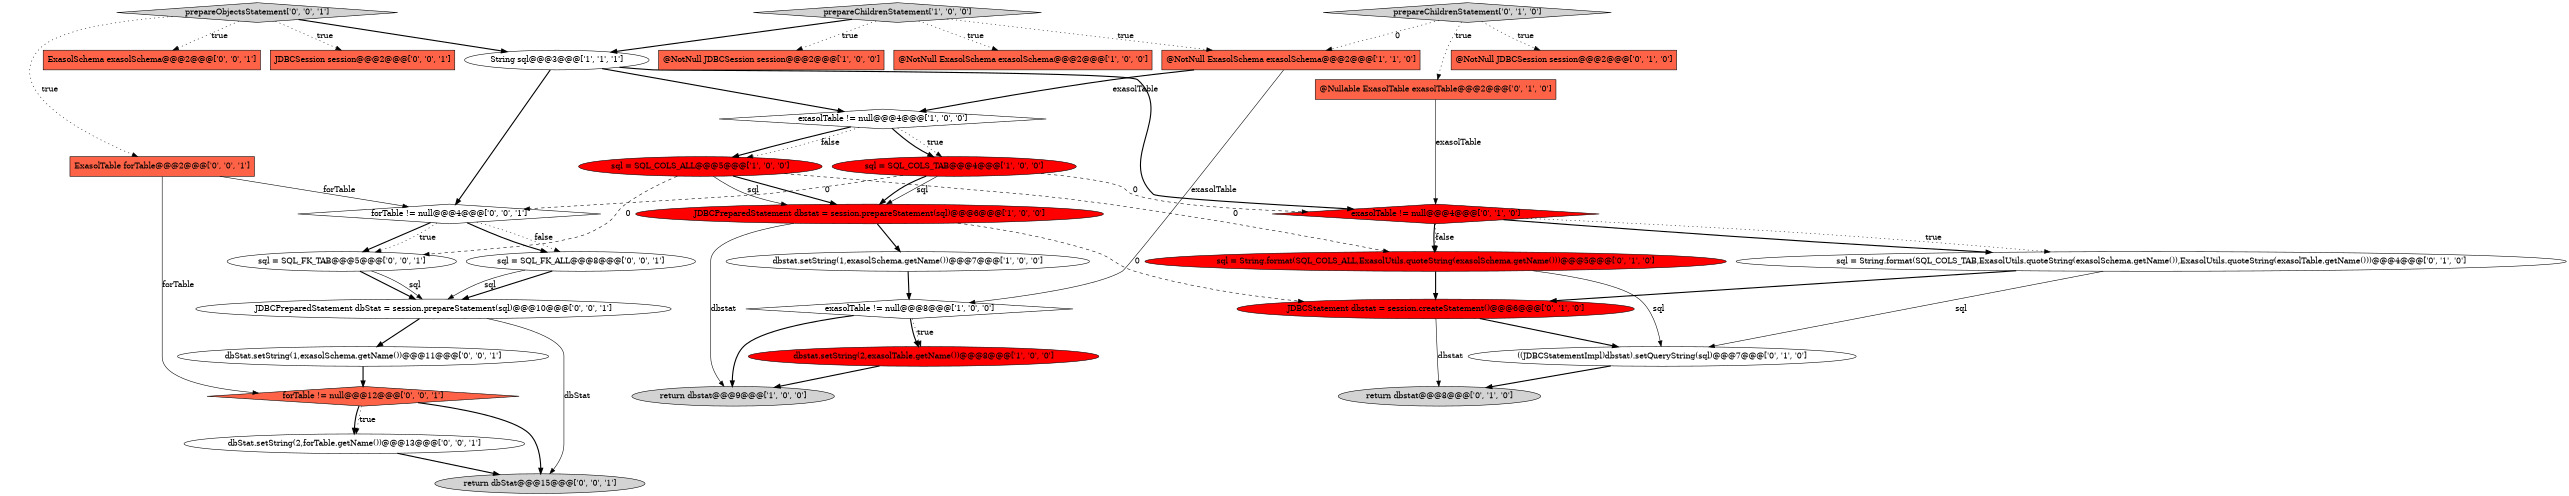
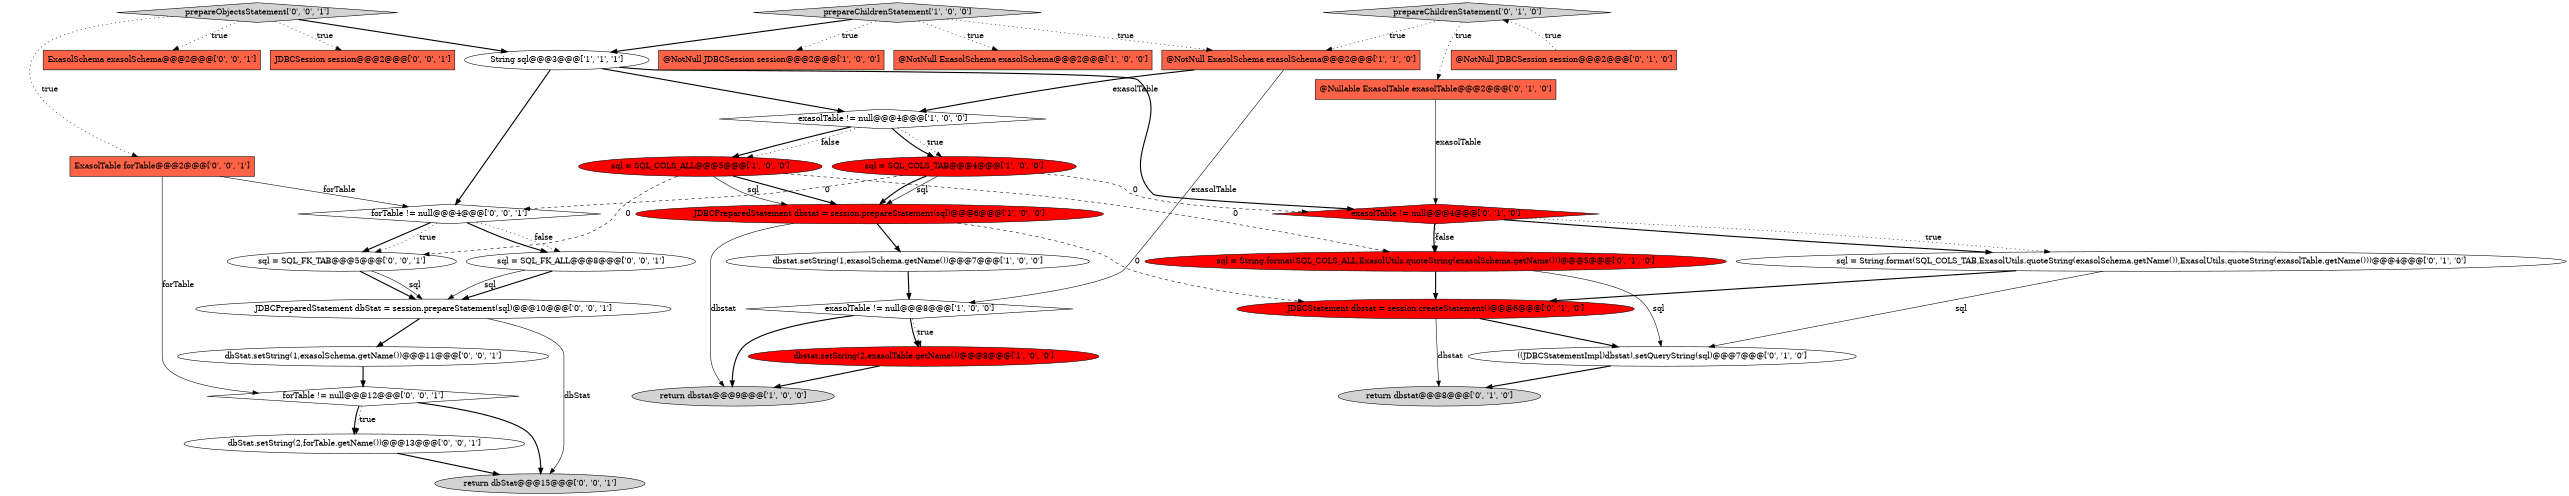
(1398, 36) -> (1398, 36)
(1508, 36) -> (1534, 32)
(363, 396) -> (363, 396)
